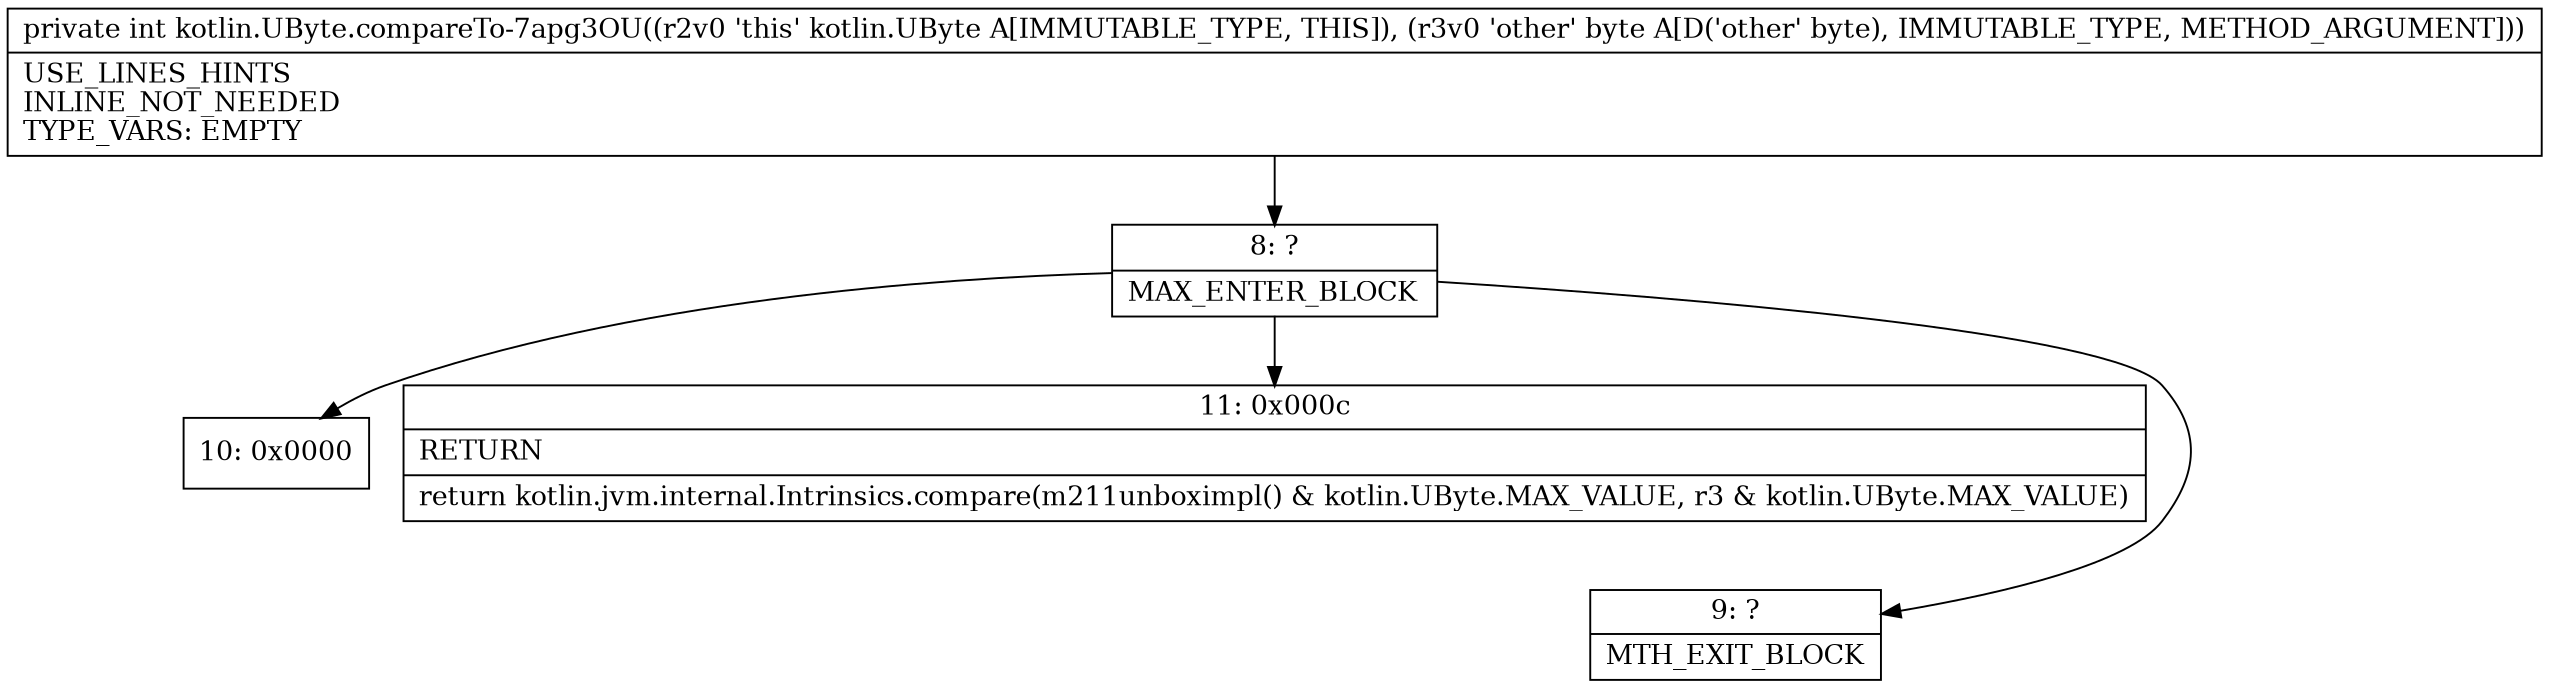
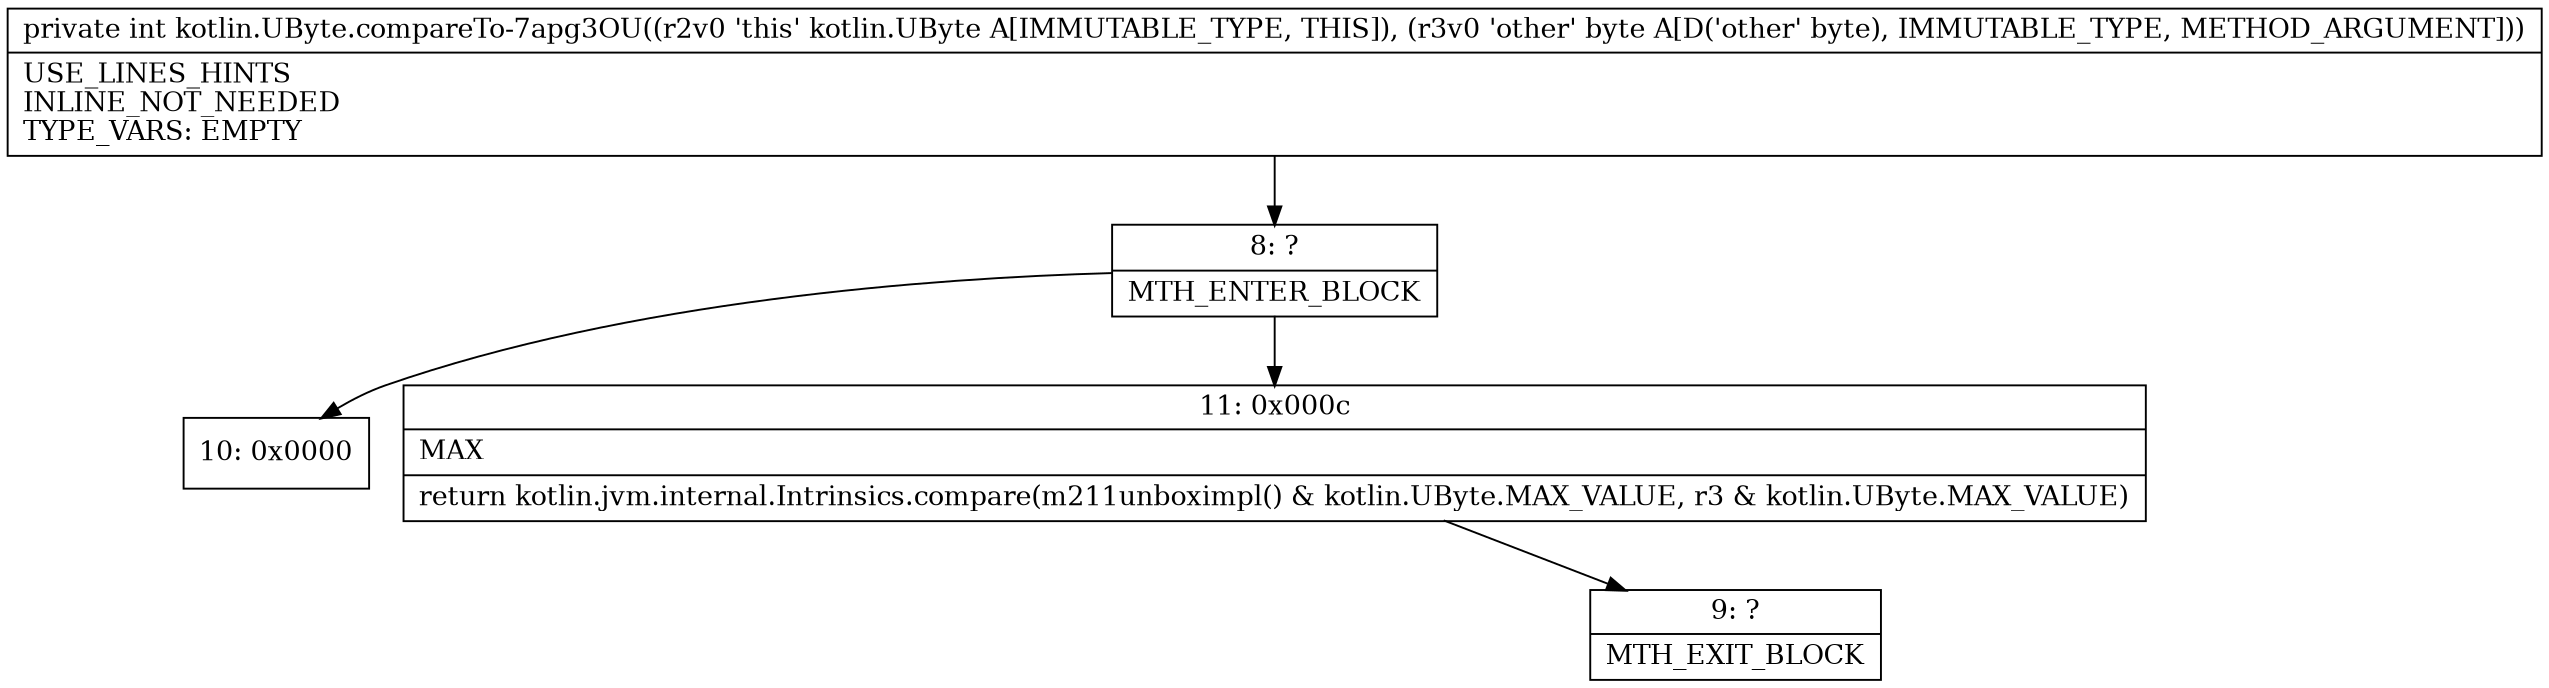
(1273, 293) -> (1275, 293)
(2017, 341) -> (1526, 552)
(481, 451) -> (451, 451)
